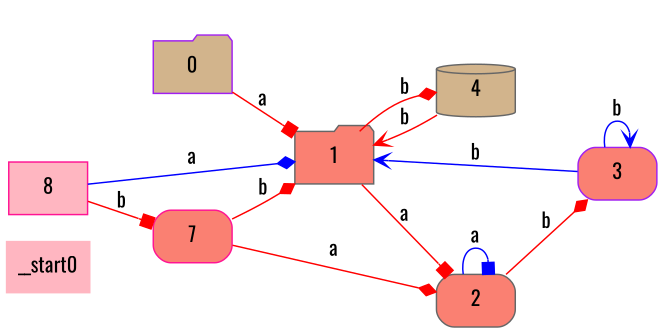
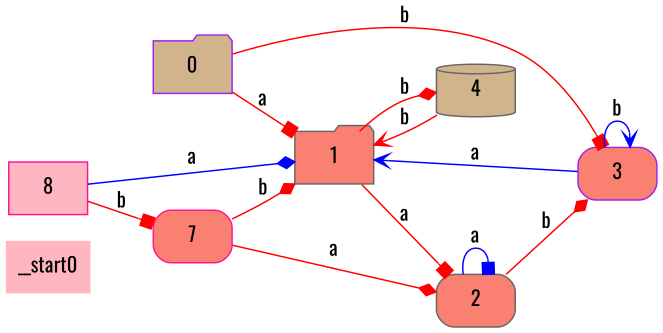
none -> (433, 30)
(476, 154) -> (476, 154)
